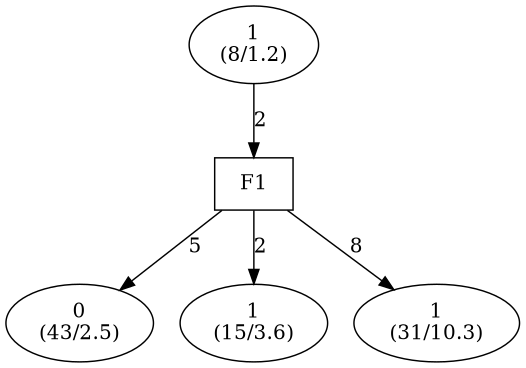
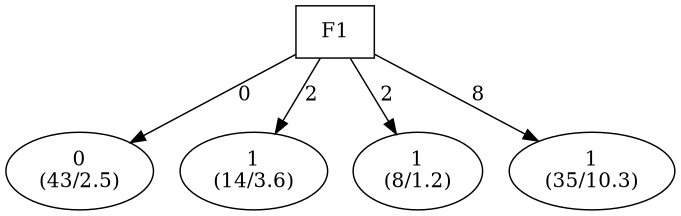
(254, 113) -> (369, 90)
(196, 247) -> (245, 95)
(254, 323) -> (254, 171)
(437, 323) -> (592, 171)
